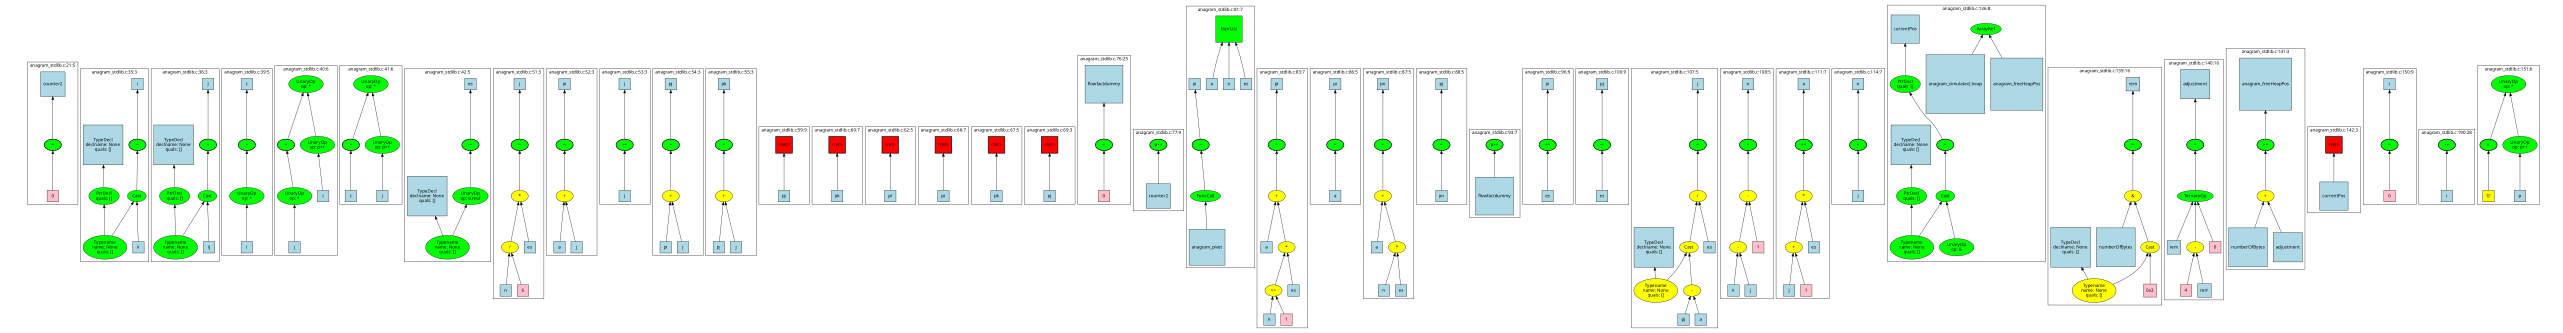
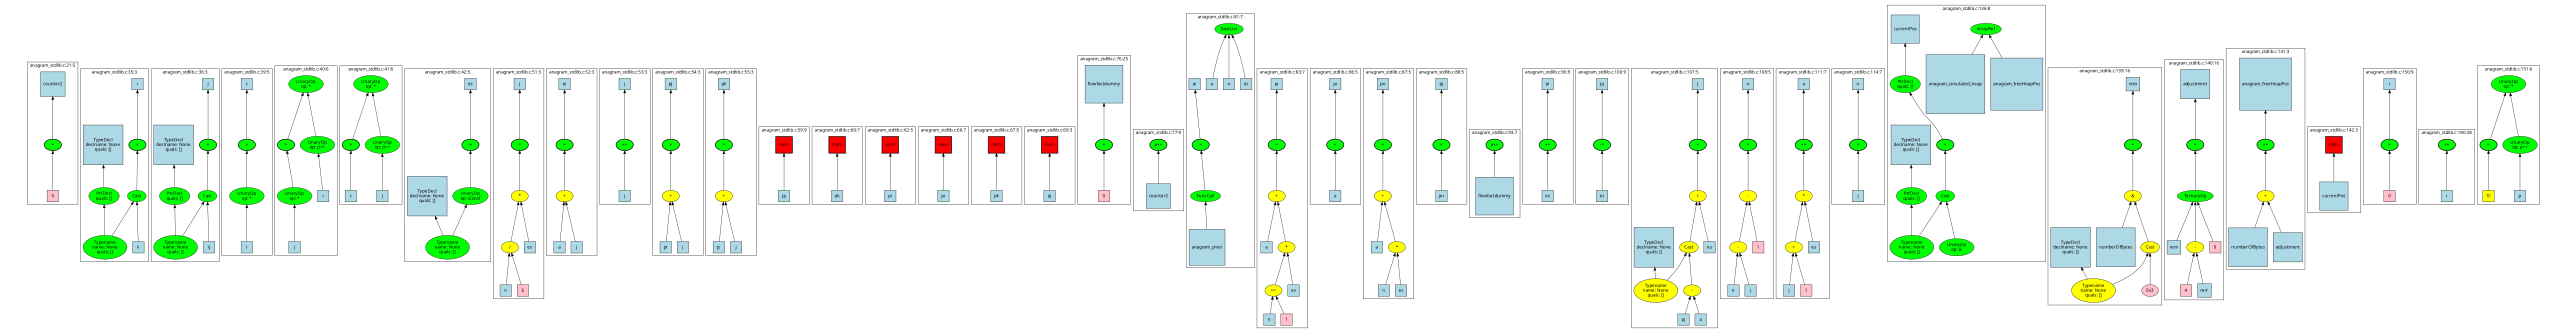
(1229, 29) -> (1229, 29)
(2150, 291) -> (2150, 291)
